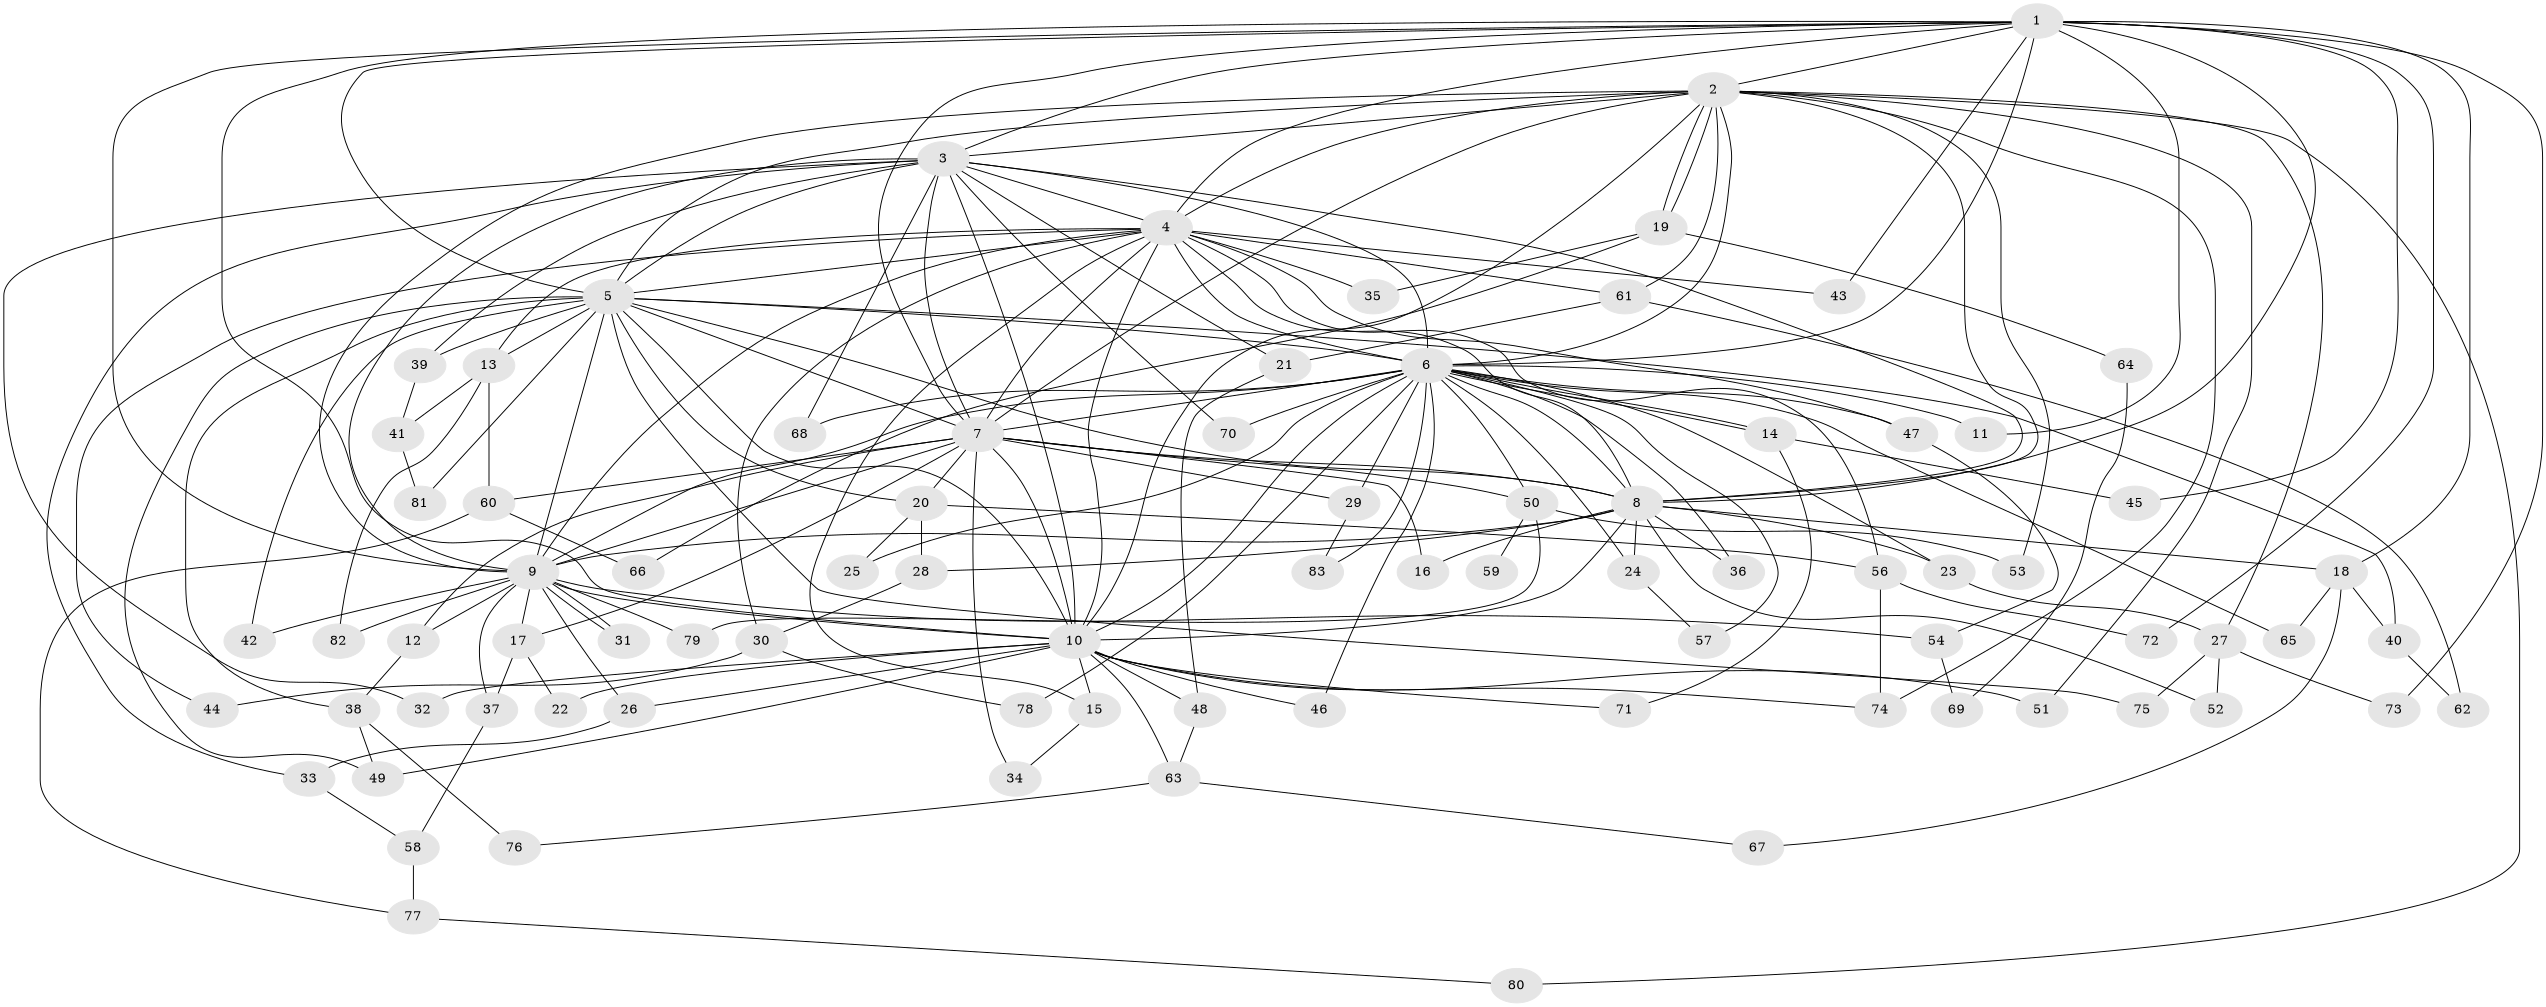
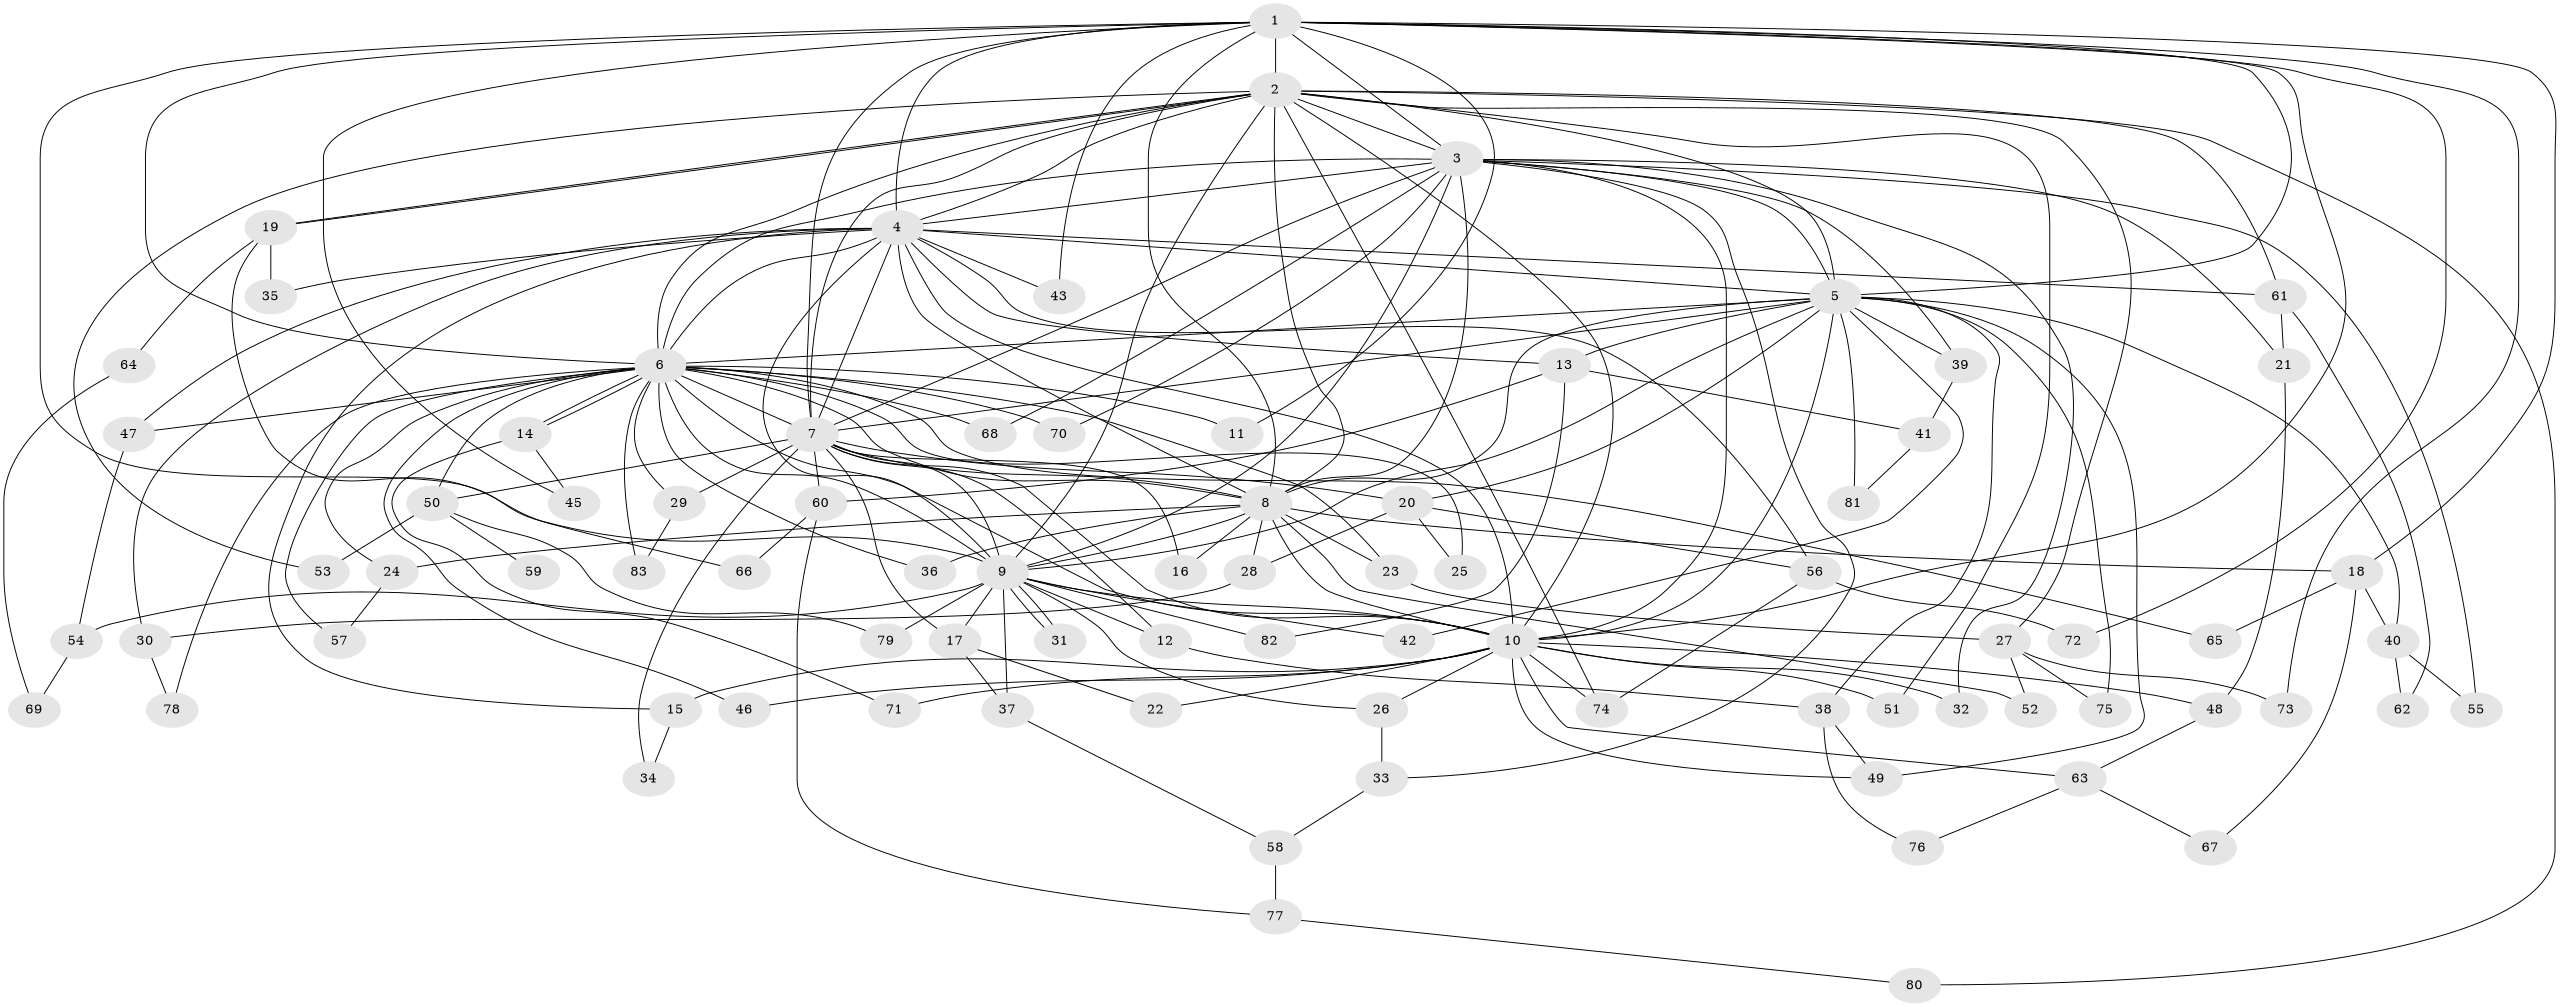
(212, 710) -> none
none -> (2477, 710)
